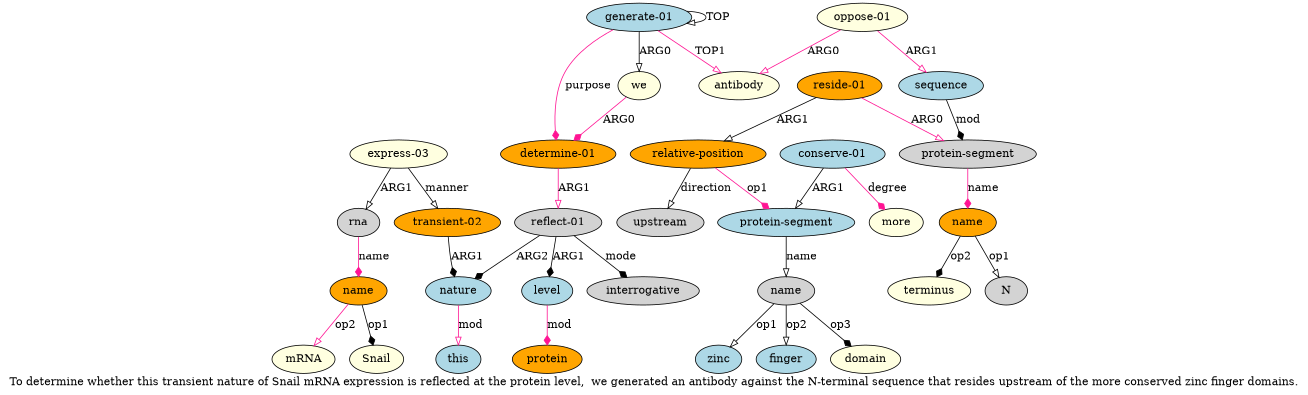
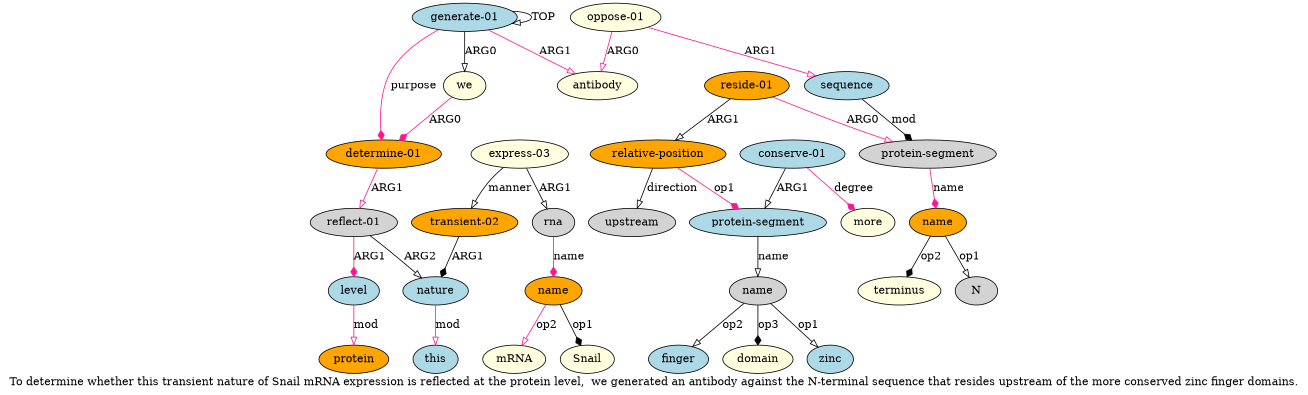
(711, 51) -> (555, 51)
(553, 252) -> (354, 252)
(511, 254) -> (393, 254)
(643, 291) -> none
(547, 320) -> (354, 321)
